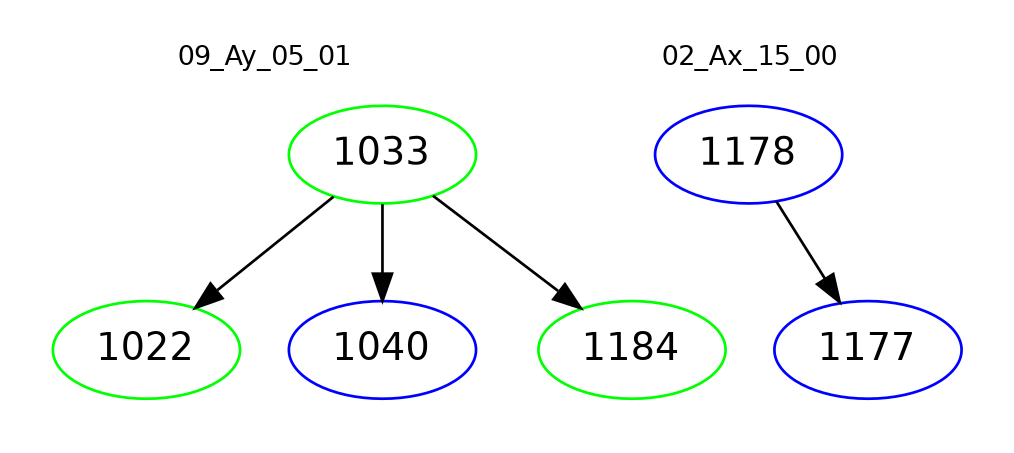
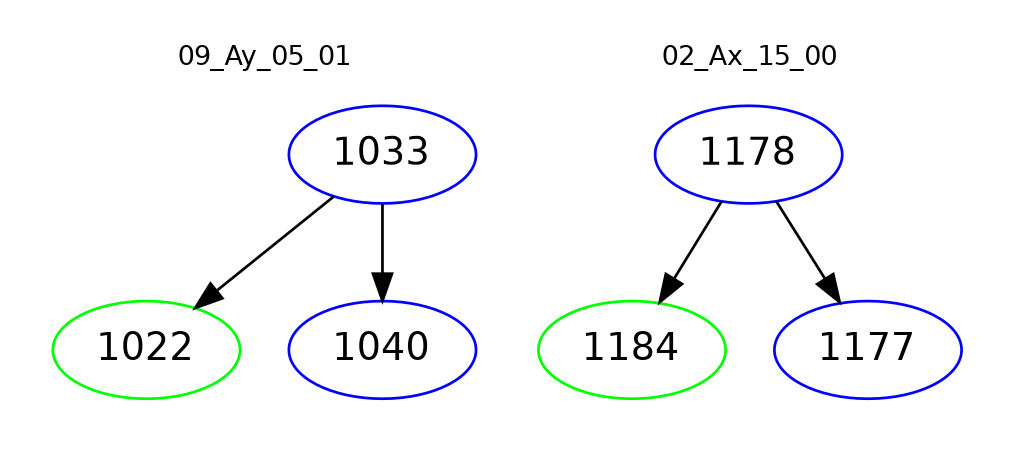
(382, 155) -> (382, 155)
(480, 231) -> (698, 240)
